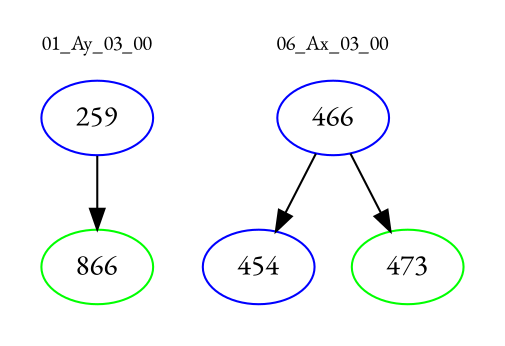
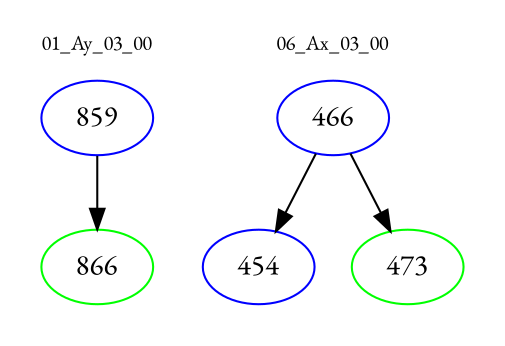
(97, 118) -> (97, 118)
